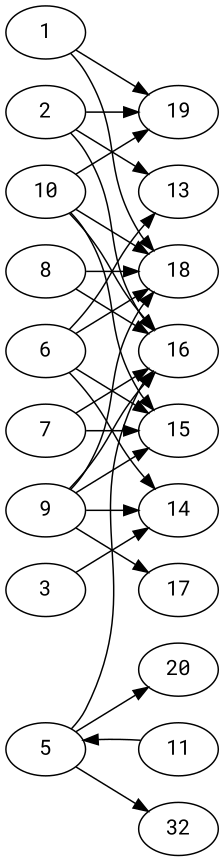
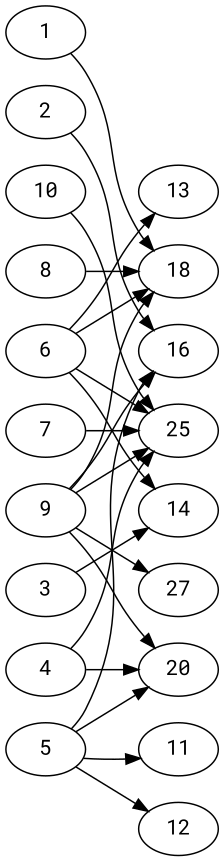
(178, 112) -> none
(101, 145) -> none
(101, 225) -> none
(108, 265) -> none
(106, 307) -> none
(106, 395) -> none
(178, 431) -> (178, 431)
(101, 510) -> (123, 608)
(178, 590) -> (178, 590)
none -> (46, 670)
(119, 739) -> (105, 759)
(178, 829) -> (178, 829)
